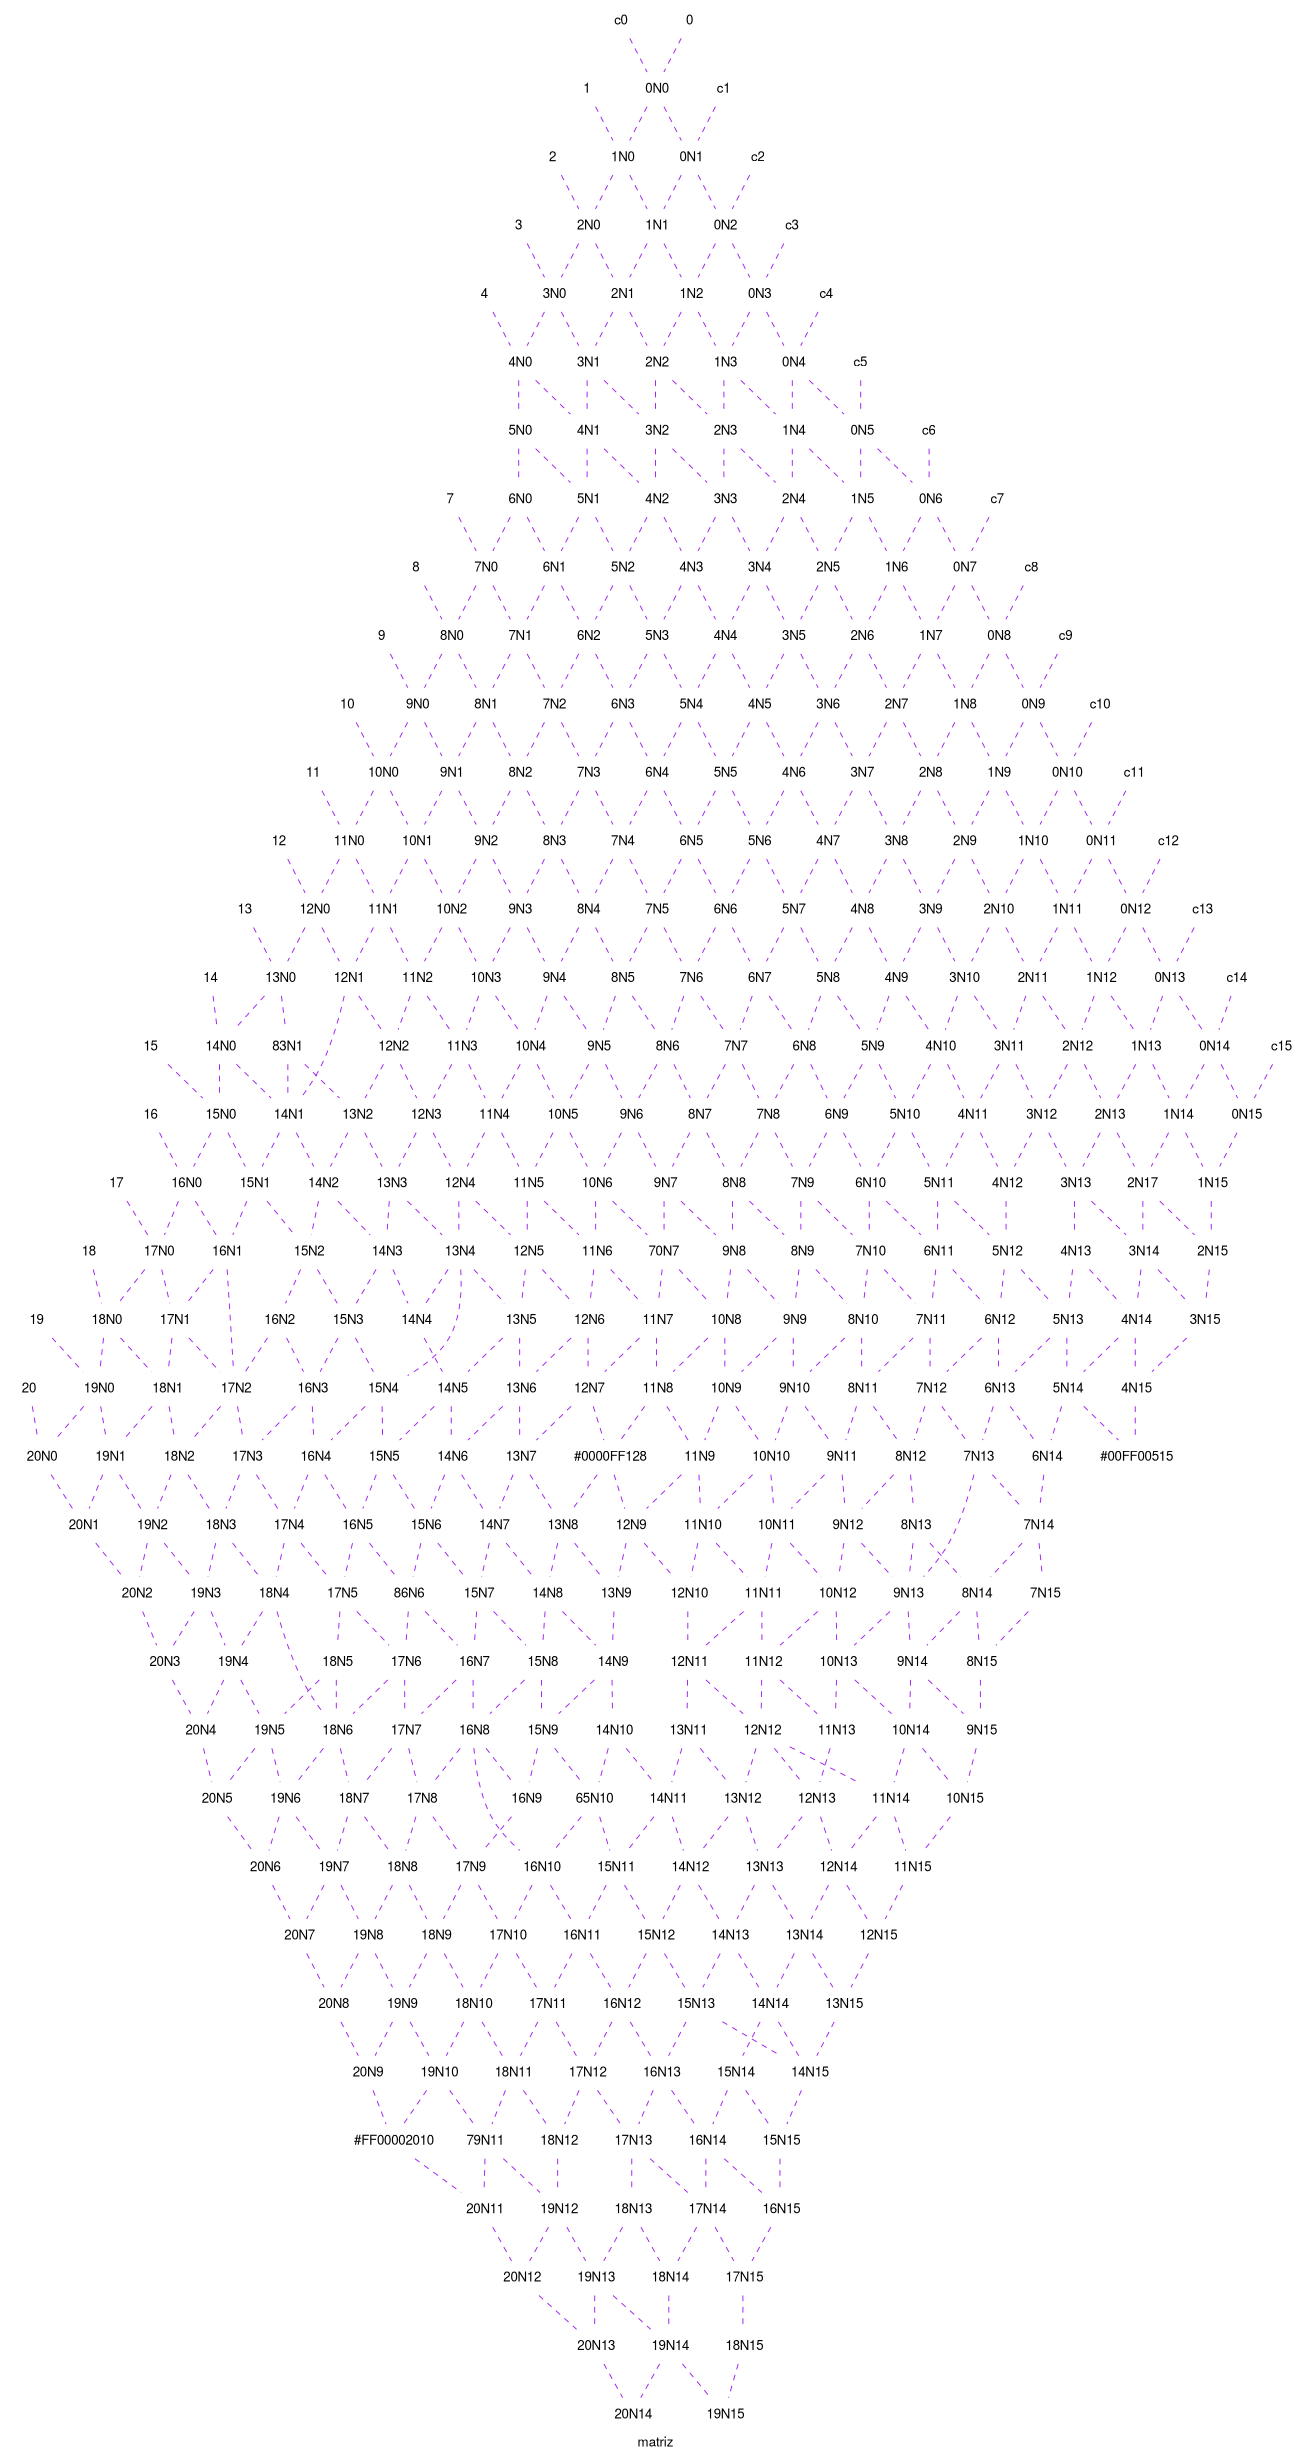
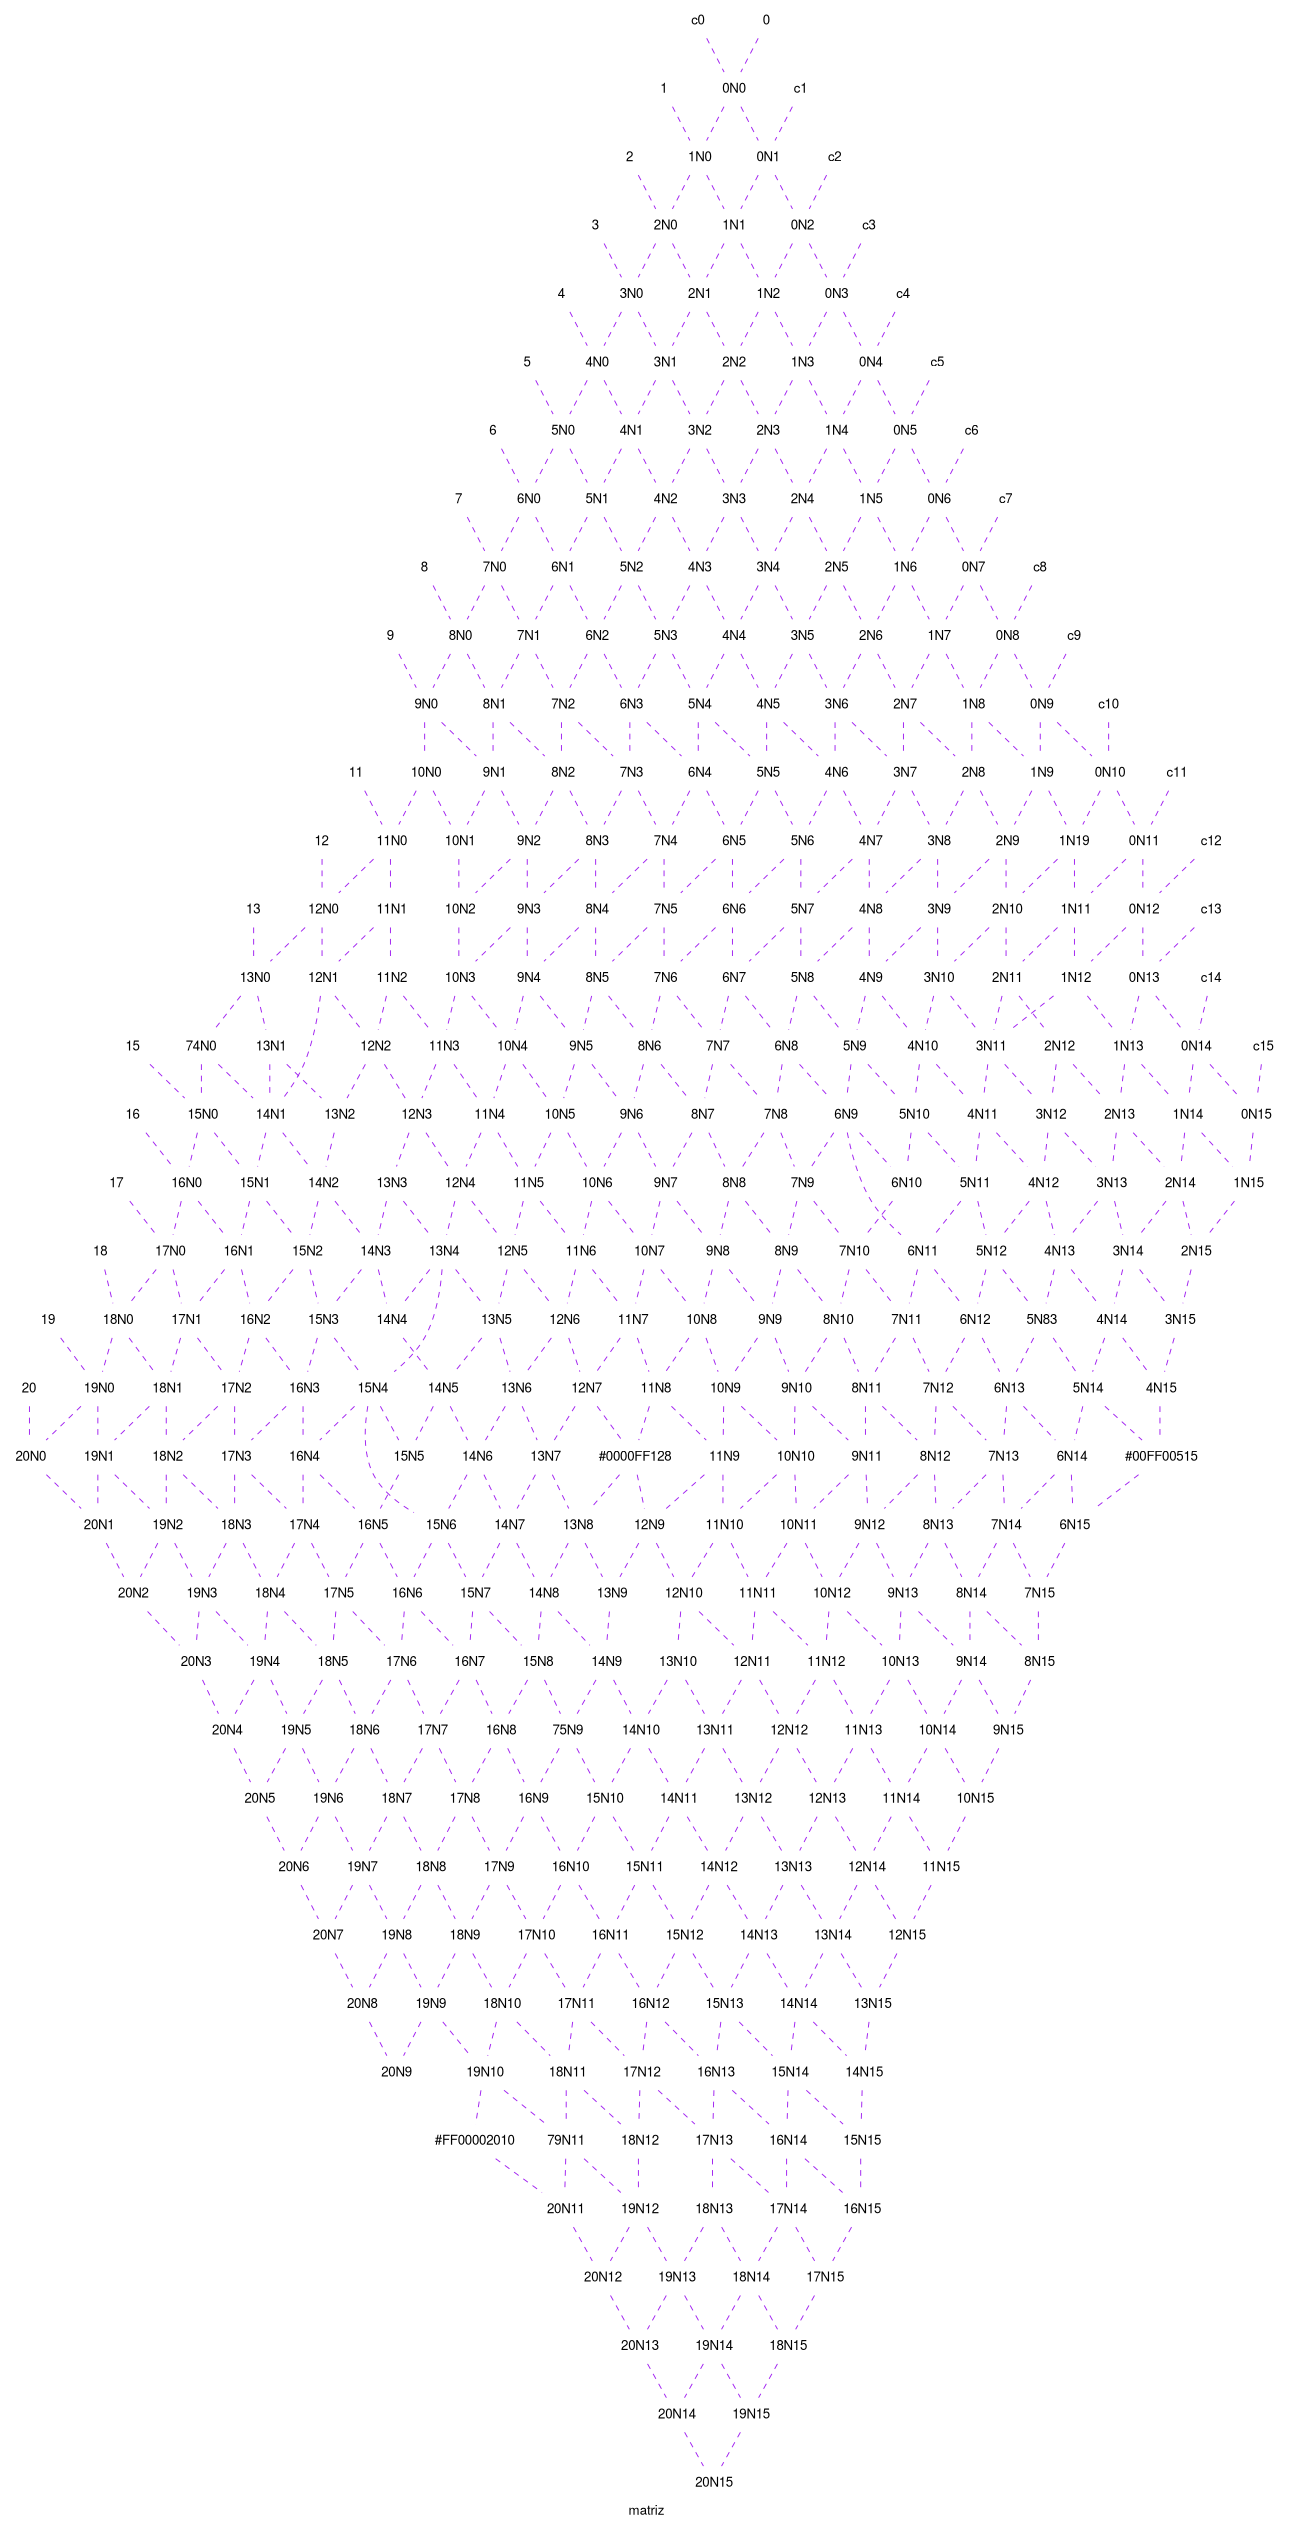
none -> (527, 363)
none -> (493, 431)
(348, 705) -> none
(1032, 842) -> (1074, 842)
(399, 876) -> none
(433, 944) -> none
(211, 979) -> none
(1088, 1013) -> (1037, 1009)
(219, 1047) -> (201, 1047)
(288, 1047) -> (270, 1047)
(373, 1150) -> none
(1143, 1184) -> (1179, 1184)
(904, 1218) -> (865, 1189)
none -> (1050, 1218)
(664, 1252) -> (648, 1252)
(230, 1320) -> (246, 1286)
(1067, 1320) -> (1042, 1320)
(404, 1492) -> (371, 1468)
none -> (1074, 1526)
(956, 1529) -> (969, 1492)
(409, 1594) -> (406, 1594)
none -> (676, 1663)
(295, 1665) -> (300, 1628)
(542, 1731) -> (568, 1731)
(820, 1762) -> (881, 1765)
(595, 1799) -> (603, 1799)
(486, 1804) -> (551, 1834)
(746, 2035) -> (756, 2039)
(380, 2107) -> none
none -> (768, 2312)
none -> (712, 2483)
